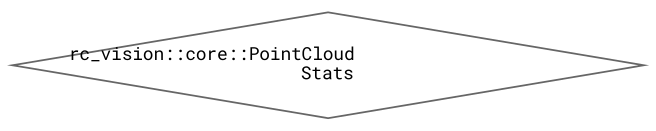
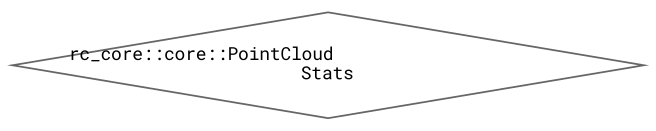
(328, 65) -> (328, 65)
